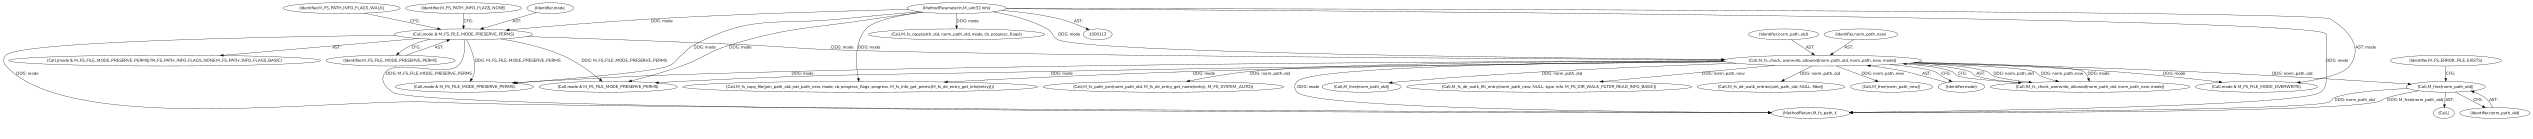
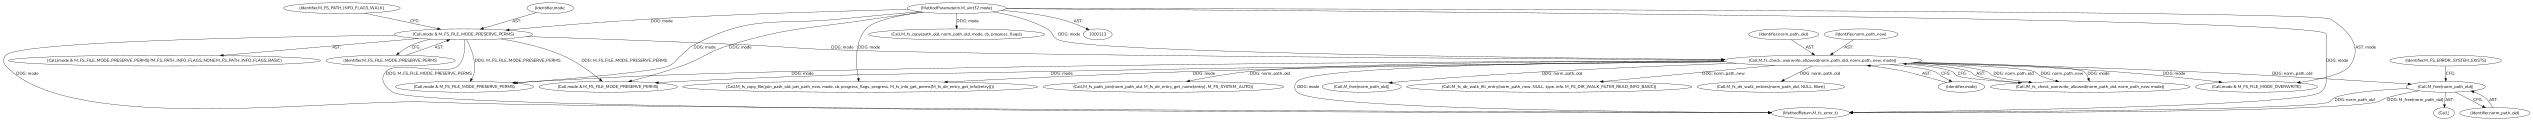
(464, 8) -> none
(957, 8) -> (957, 8)
(2446, 61) -> (2446, 61)
(1771, 87) -> (1771, 87)
(1892, 87) -> none
(1810, 113) -> (1810, 113)
